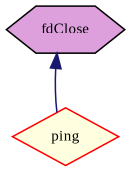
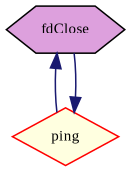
none -> (76, 75)
